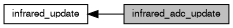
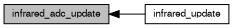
(111, 14) -> (132, 14)
